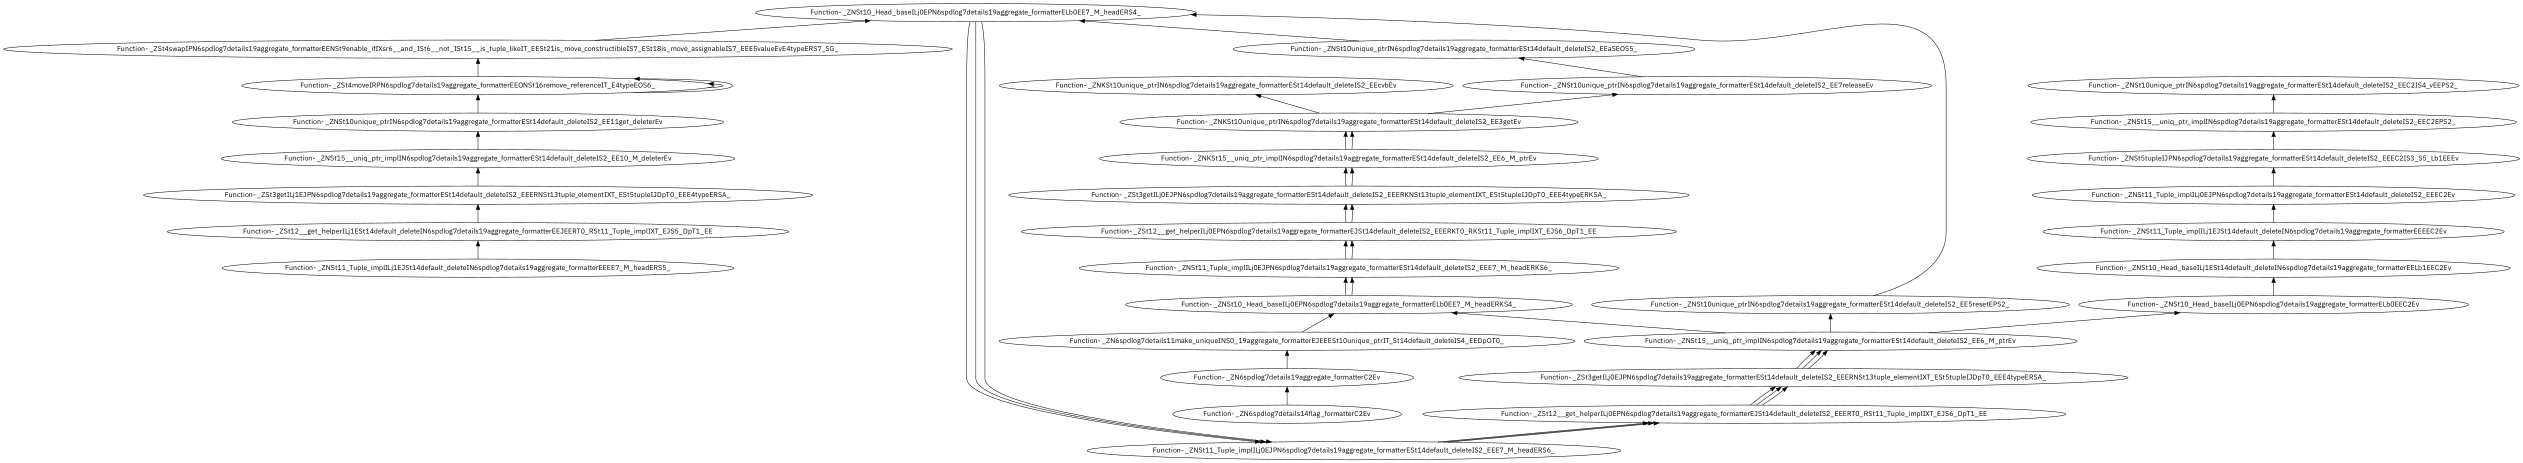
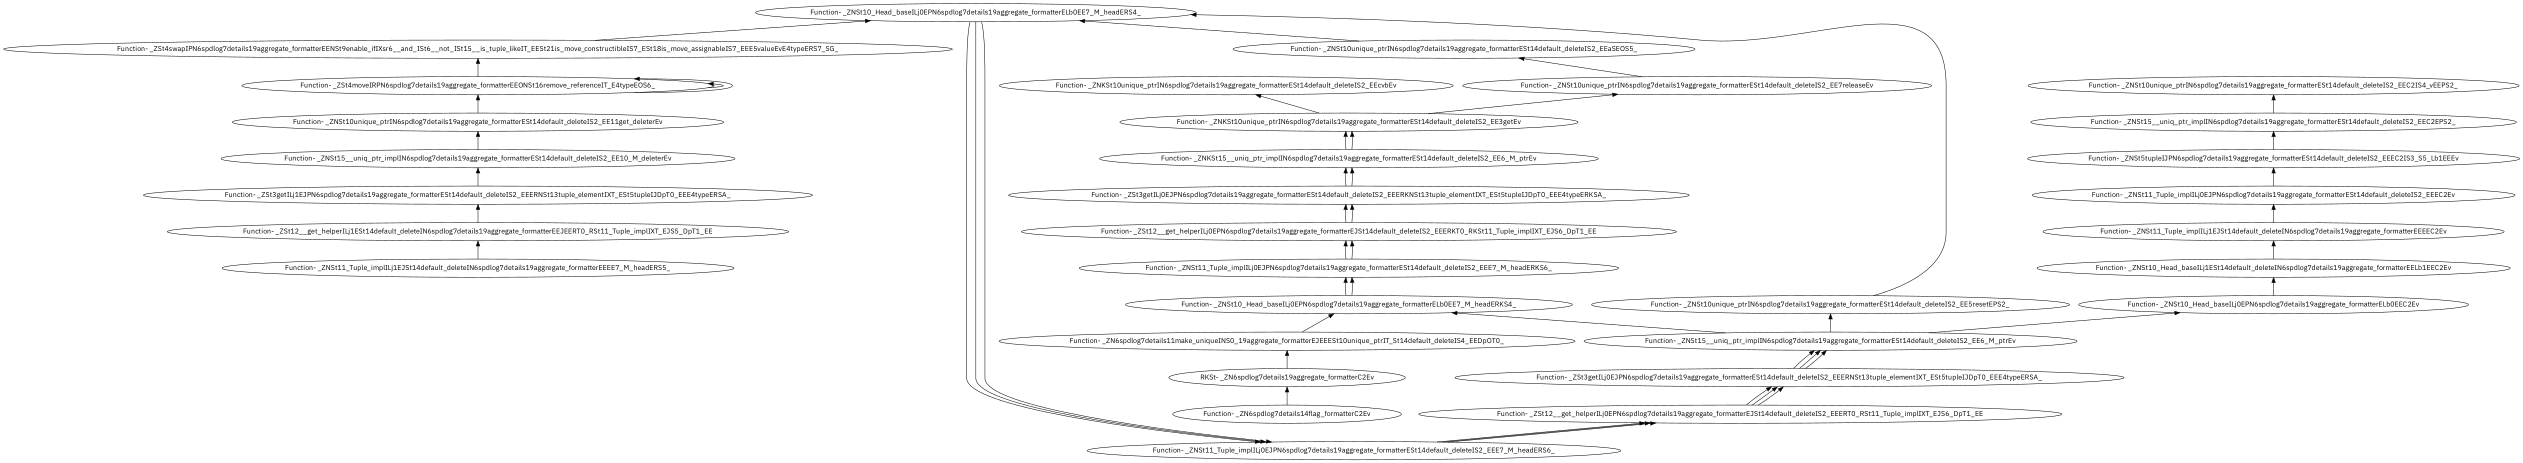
(1287, 378) -> (1287, 378)
